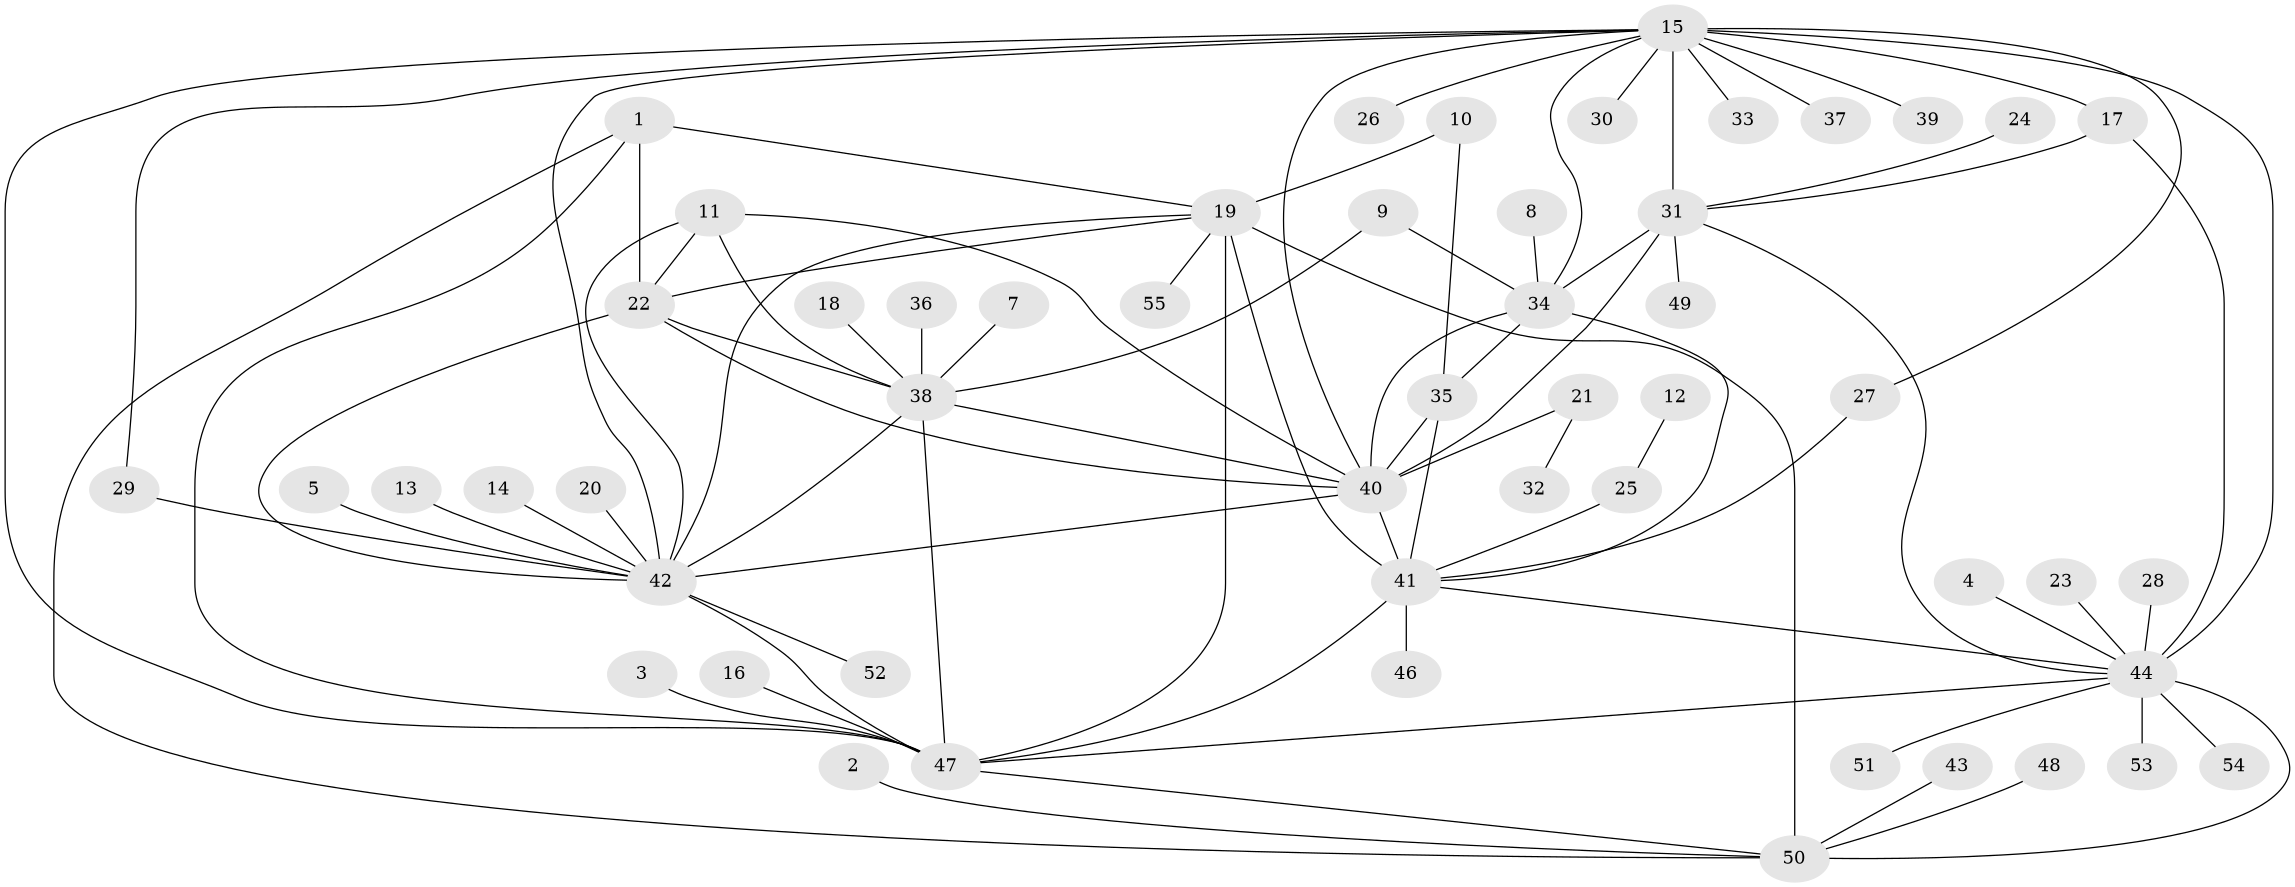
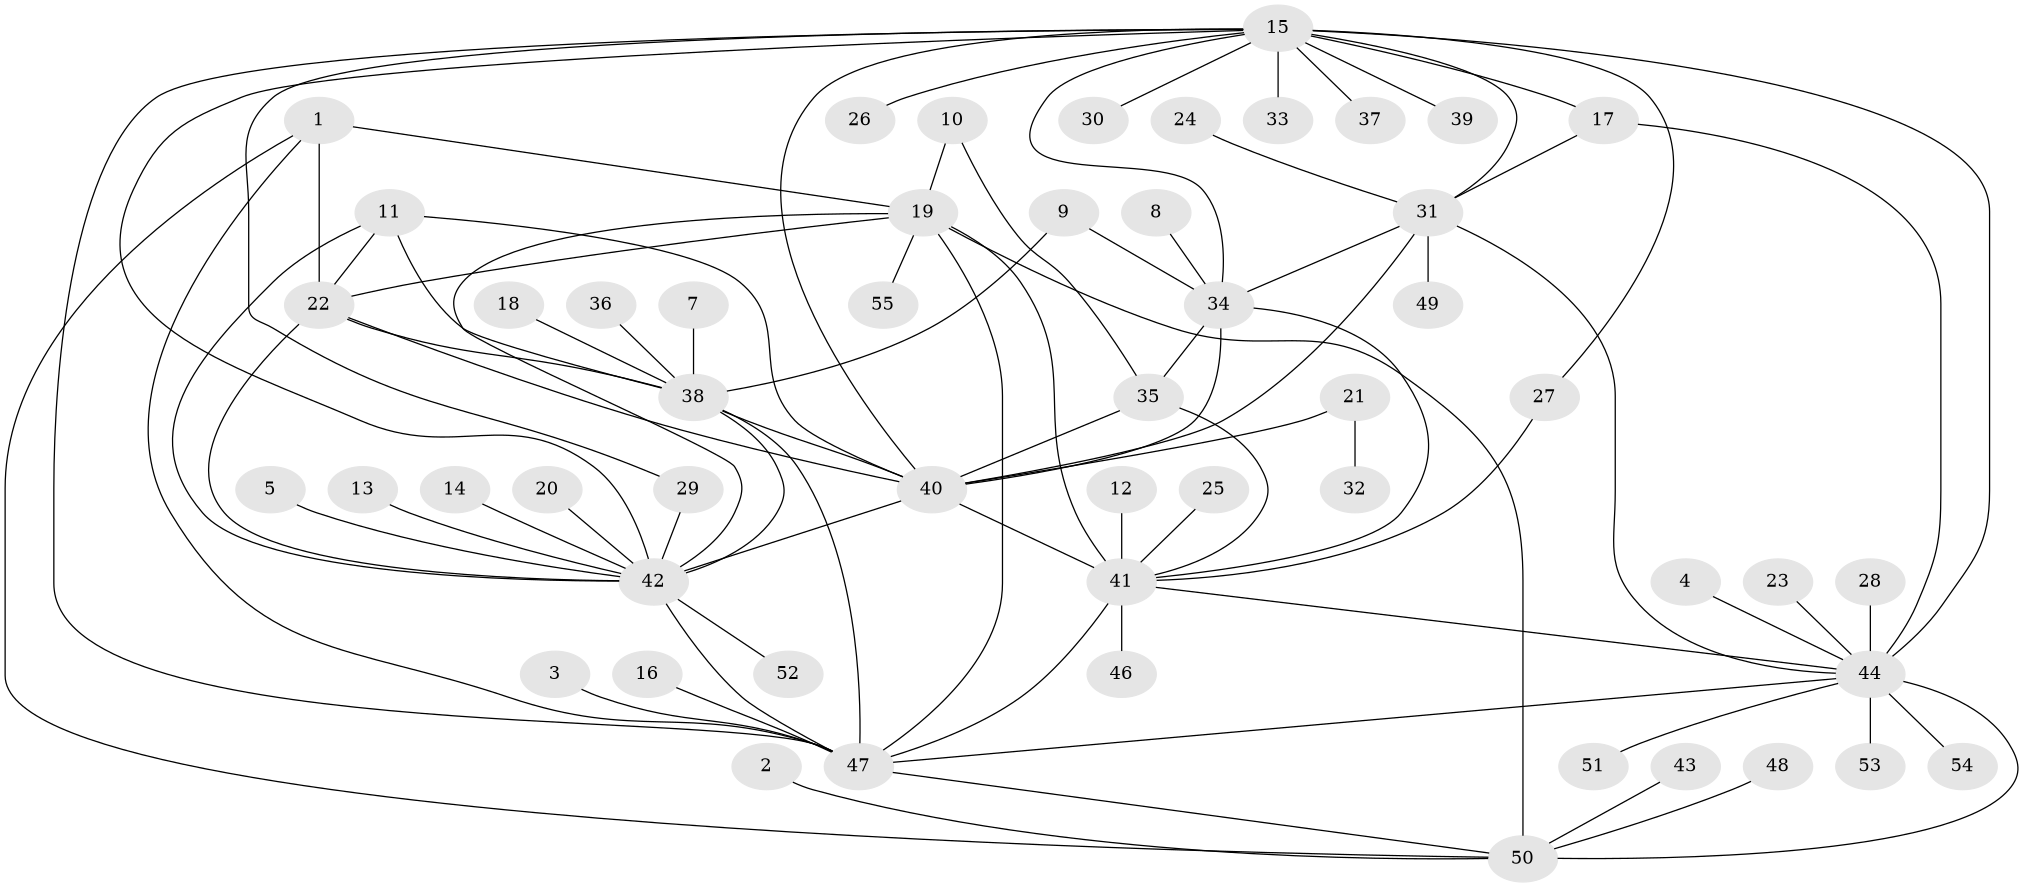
(1651, 444) -> (1122, 536)
